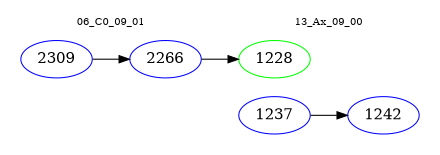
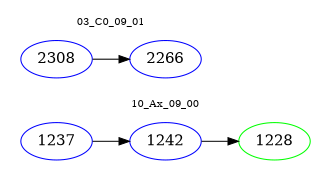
(111, 22) -> (111, 22)
(329, 22) -> (166, 104)
(57, 59) -> (57, 59)
(216, 59) -> (215, 141)
